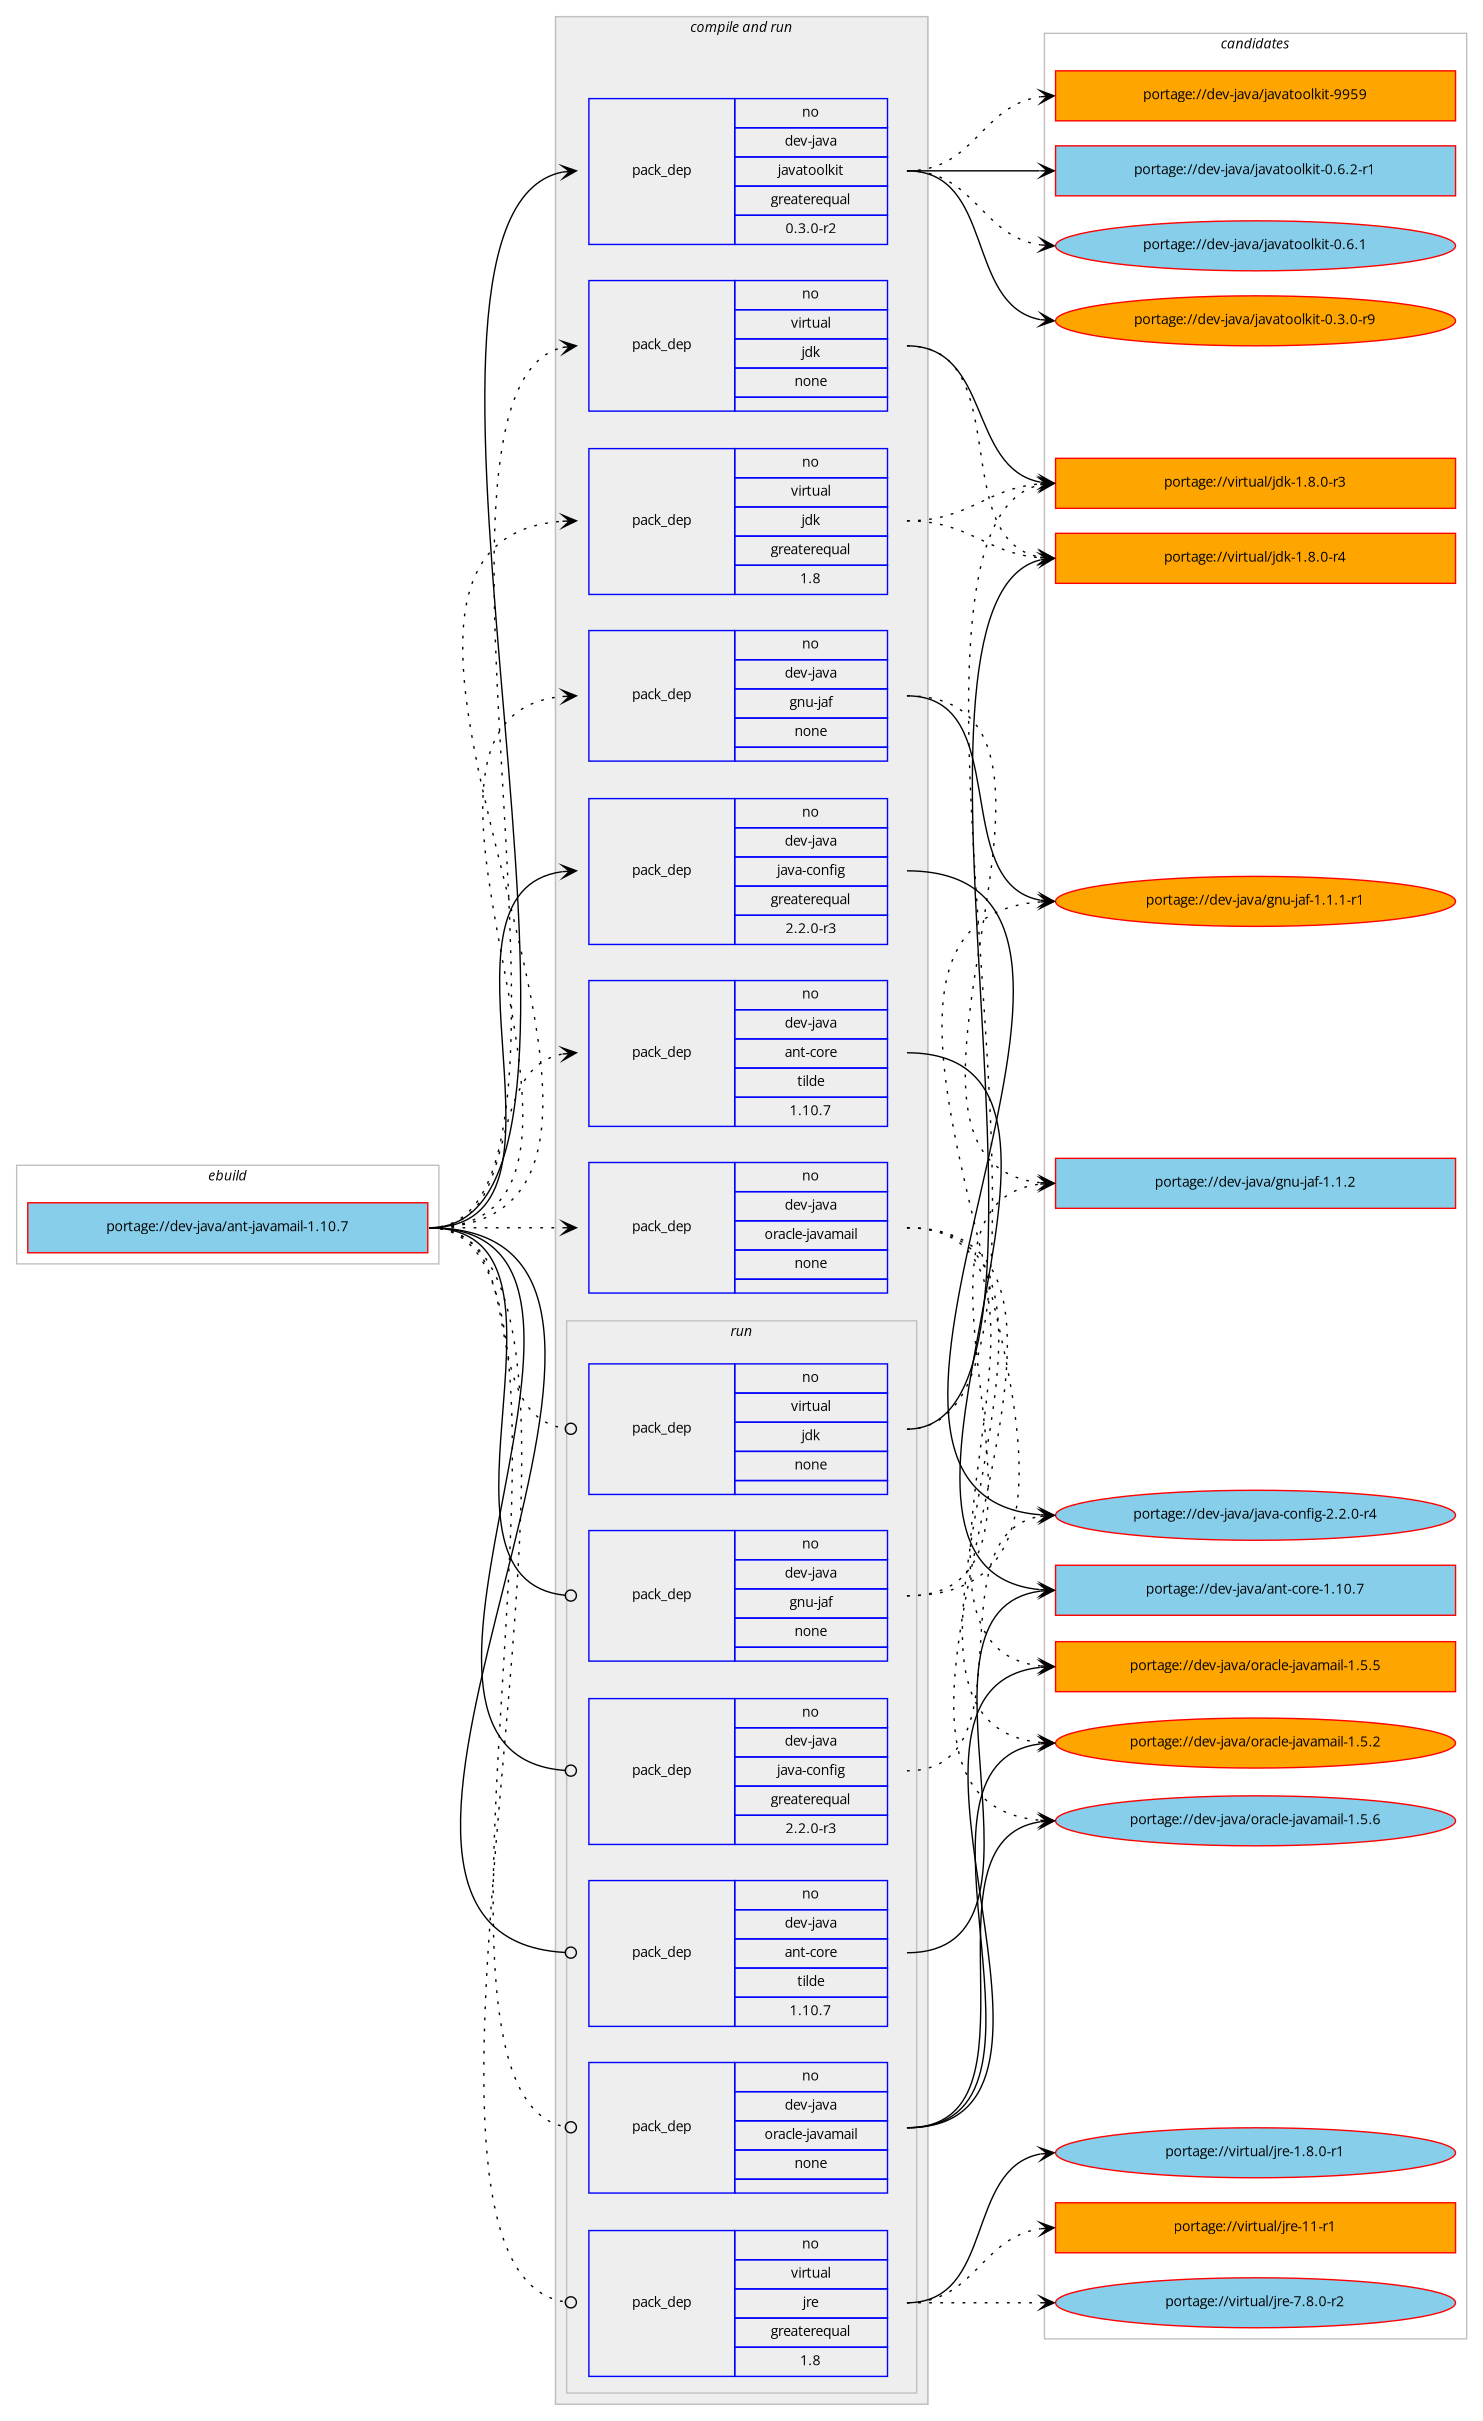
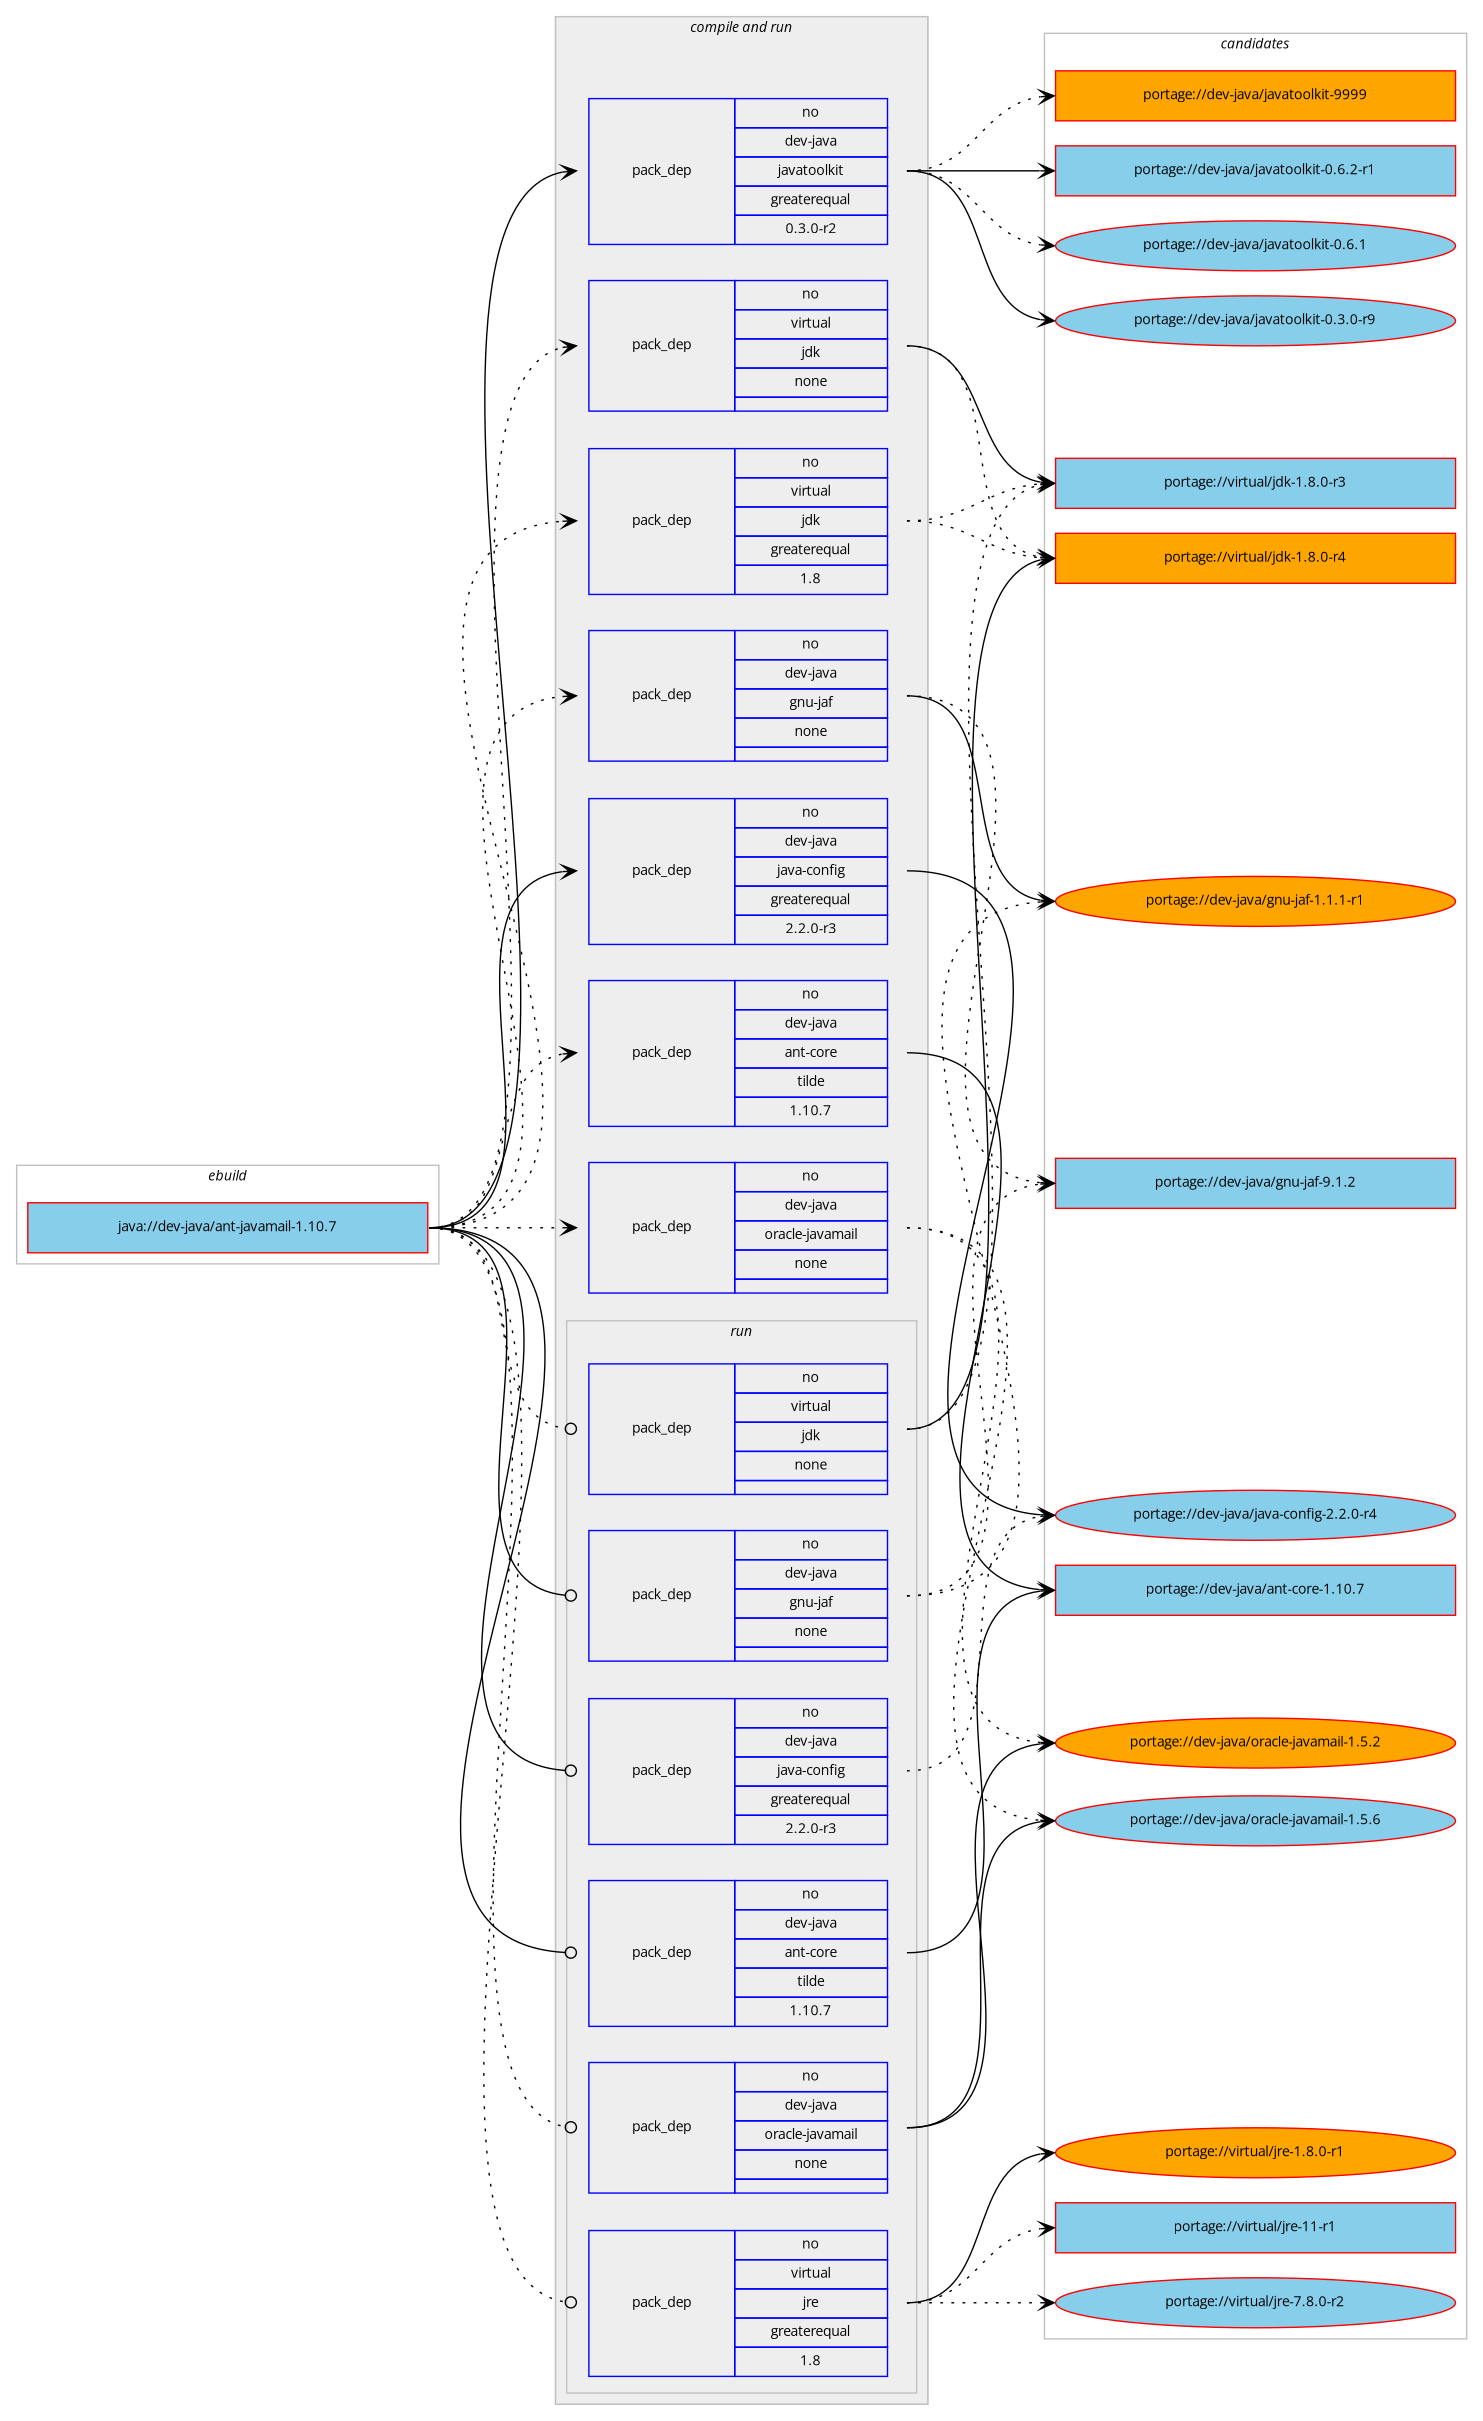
(1256, 96) -> (1256, 96)
(1256, 321) -> (1256, 321)
(1256, 483) -> (1256, 483)
(1256, 1183) -> (1256, 1183)
(228, 1228) -> (228, 1228)
(1256, 1667) -> none
(1256, 2153) -> (1256, 2153)
(1256, 2228) -> (1256, 2228)
